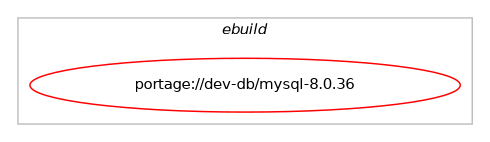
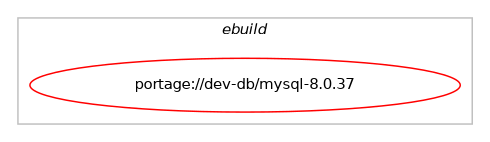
(245, 85) -> (245, 85)
